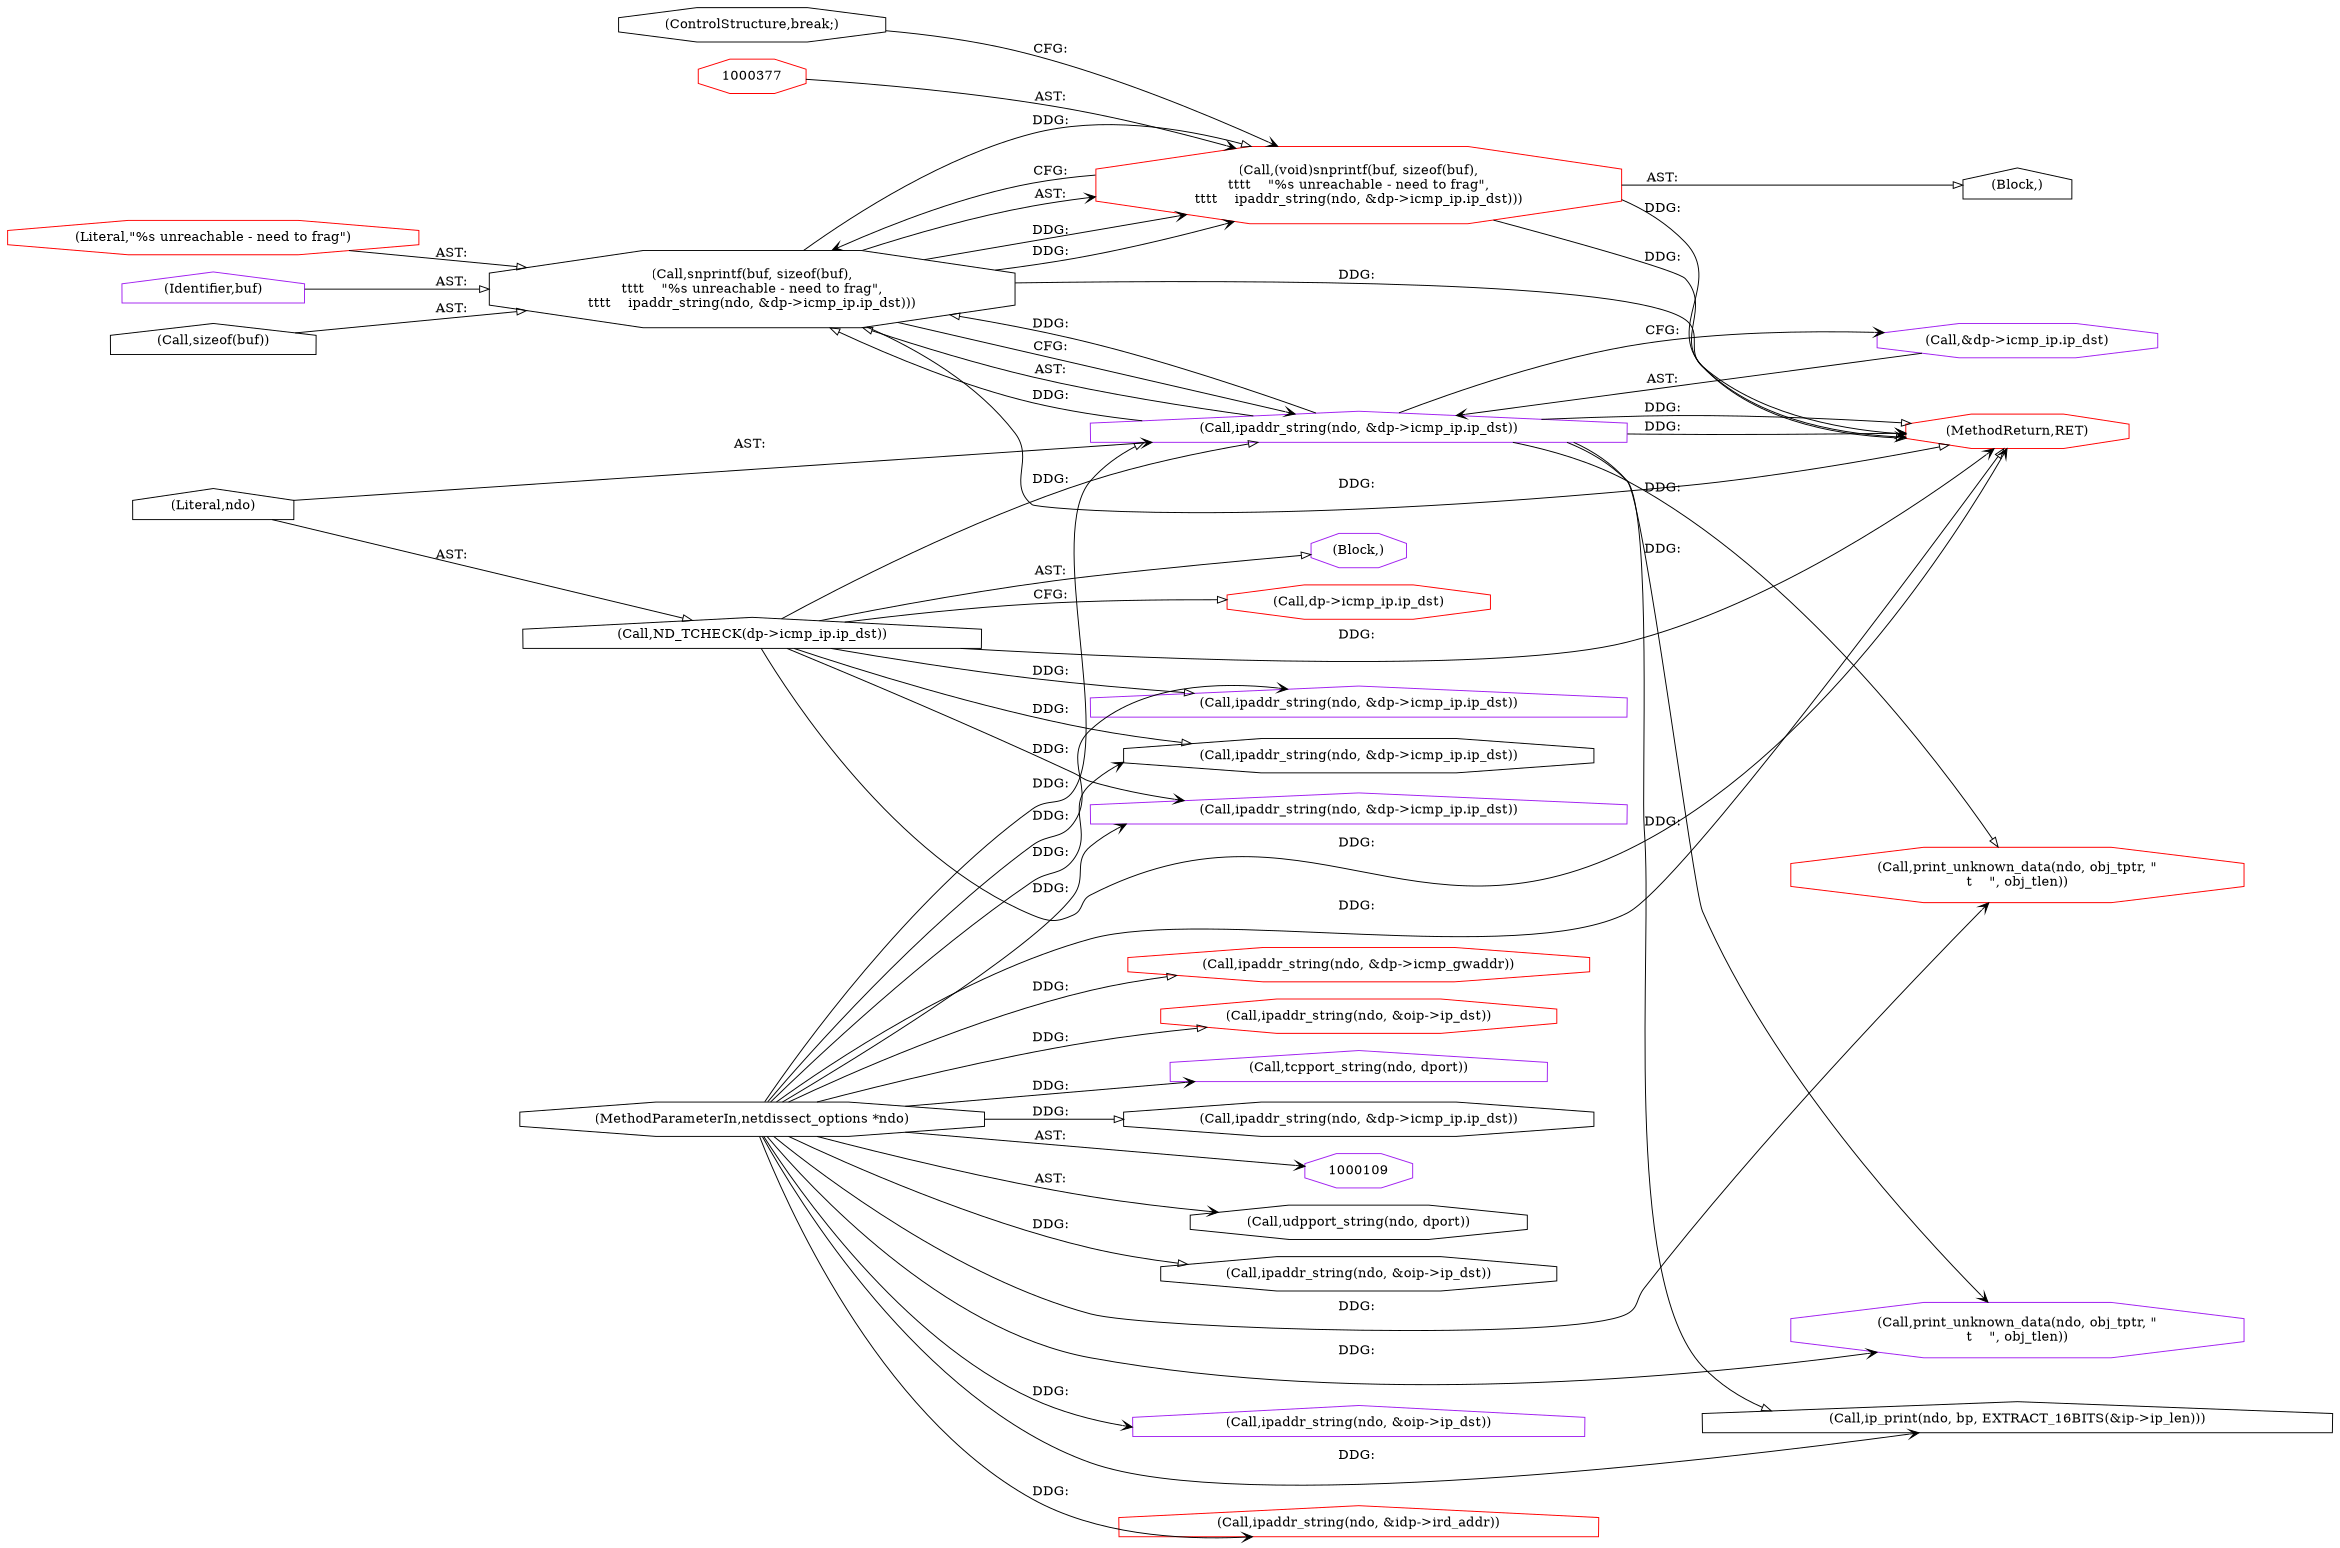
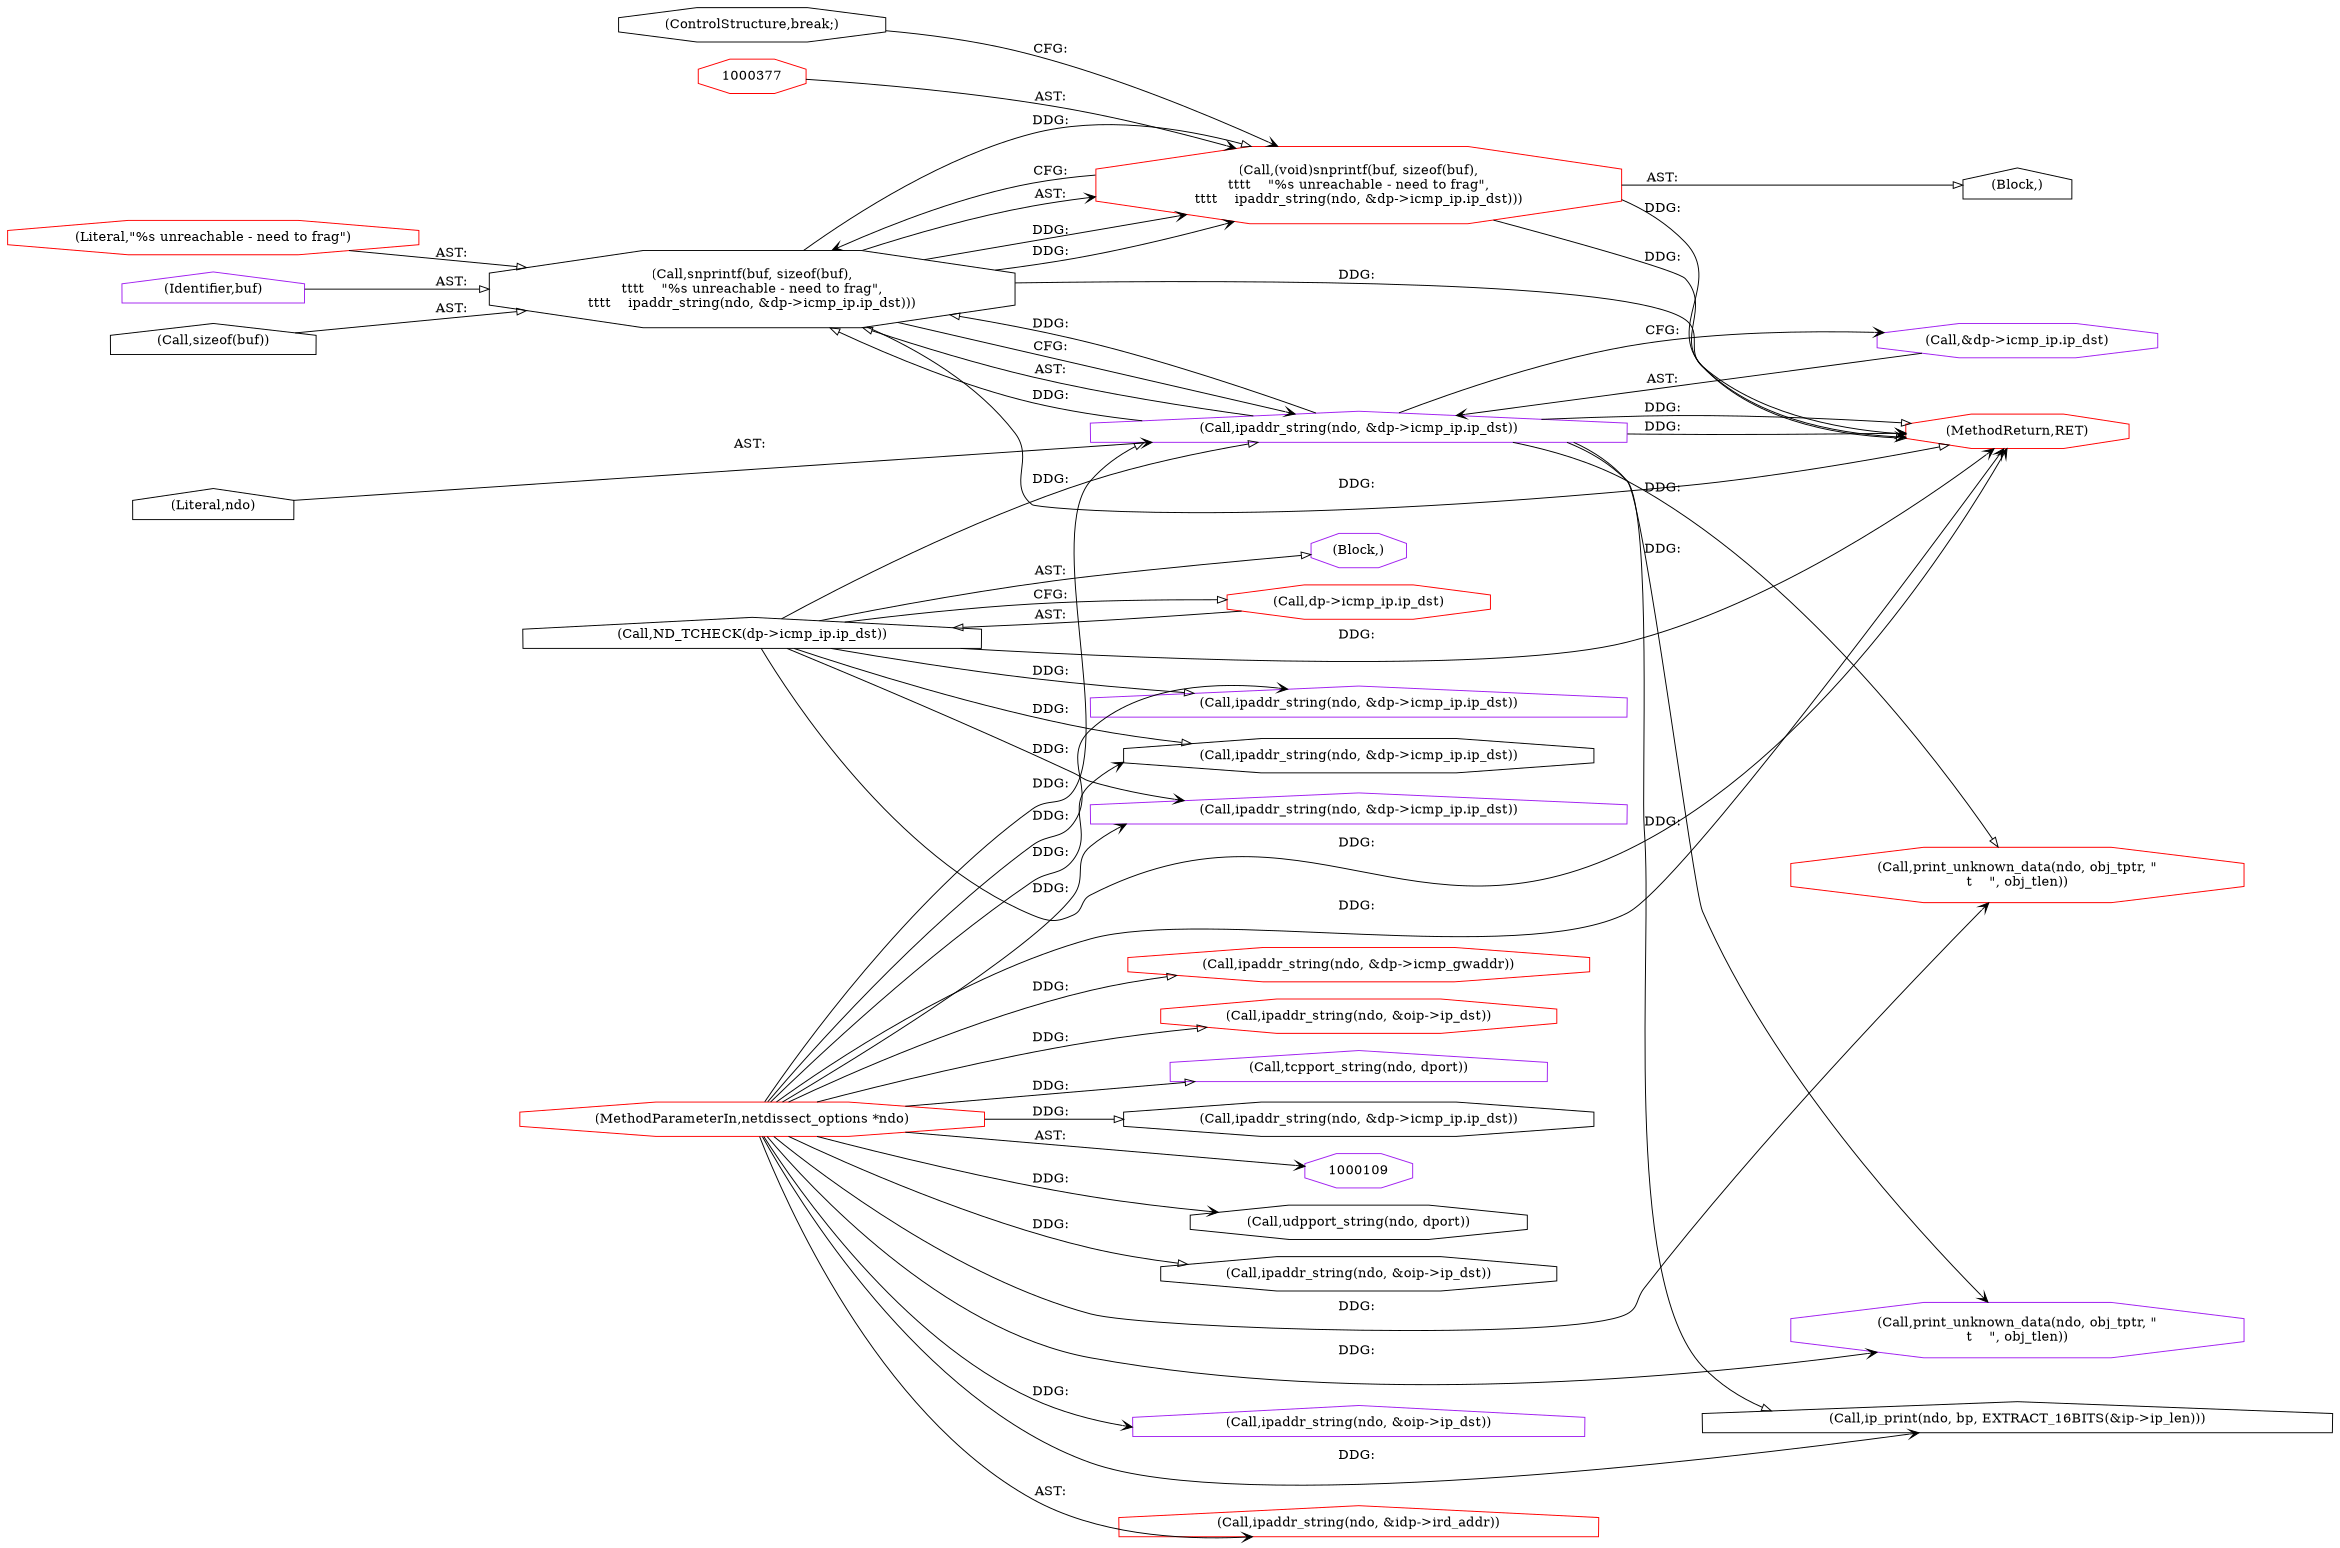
(478, 569) -> (1102, 620)
(1477, 936) -> (1477, 936)
(1045, 1094) -> (1045, 1094)
(752, 1119) -> (752, 1119)
(1053, 1179) -> (1053, 1179)
(1053, 1492) -> (1053, 1492)
